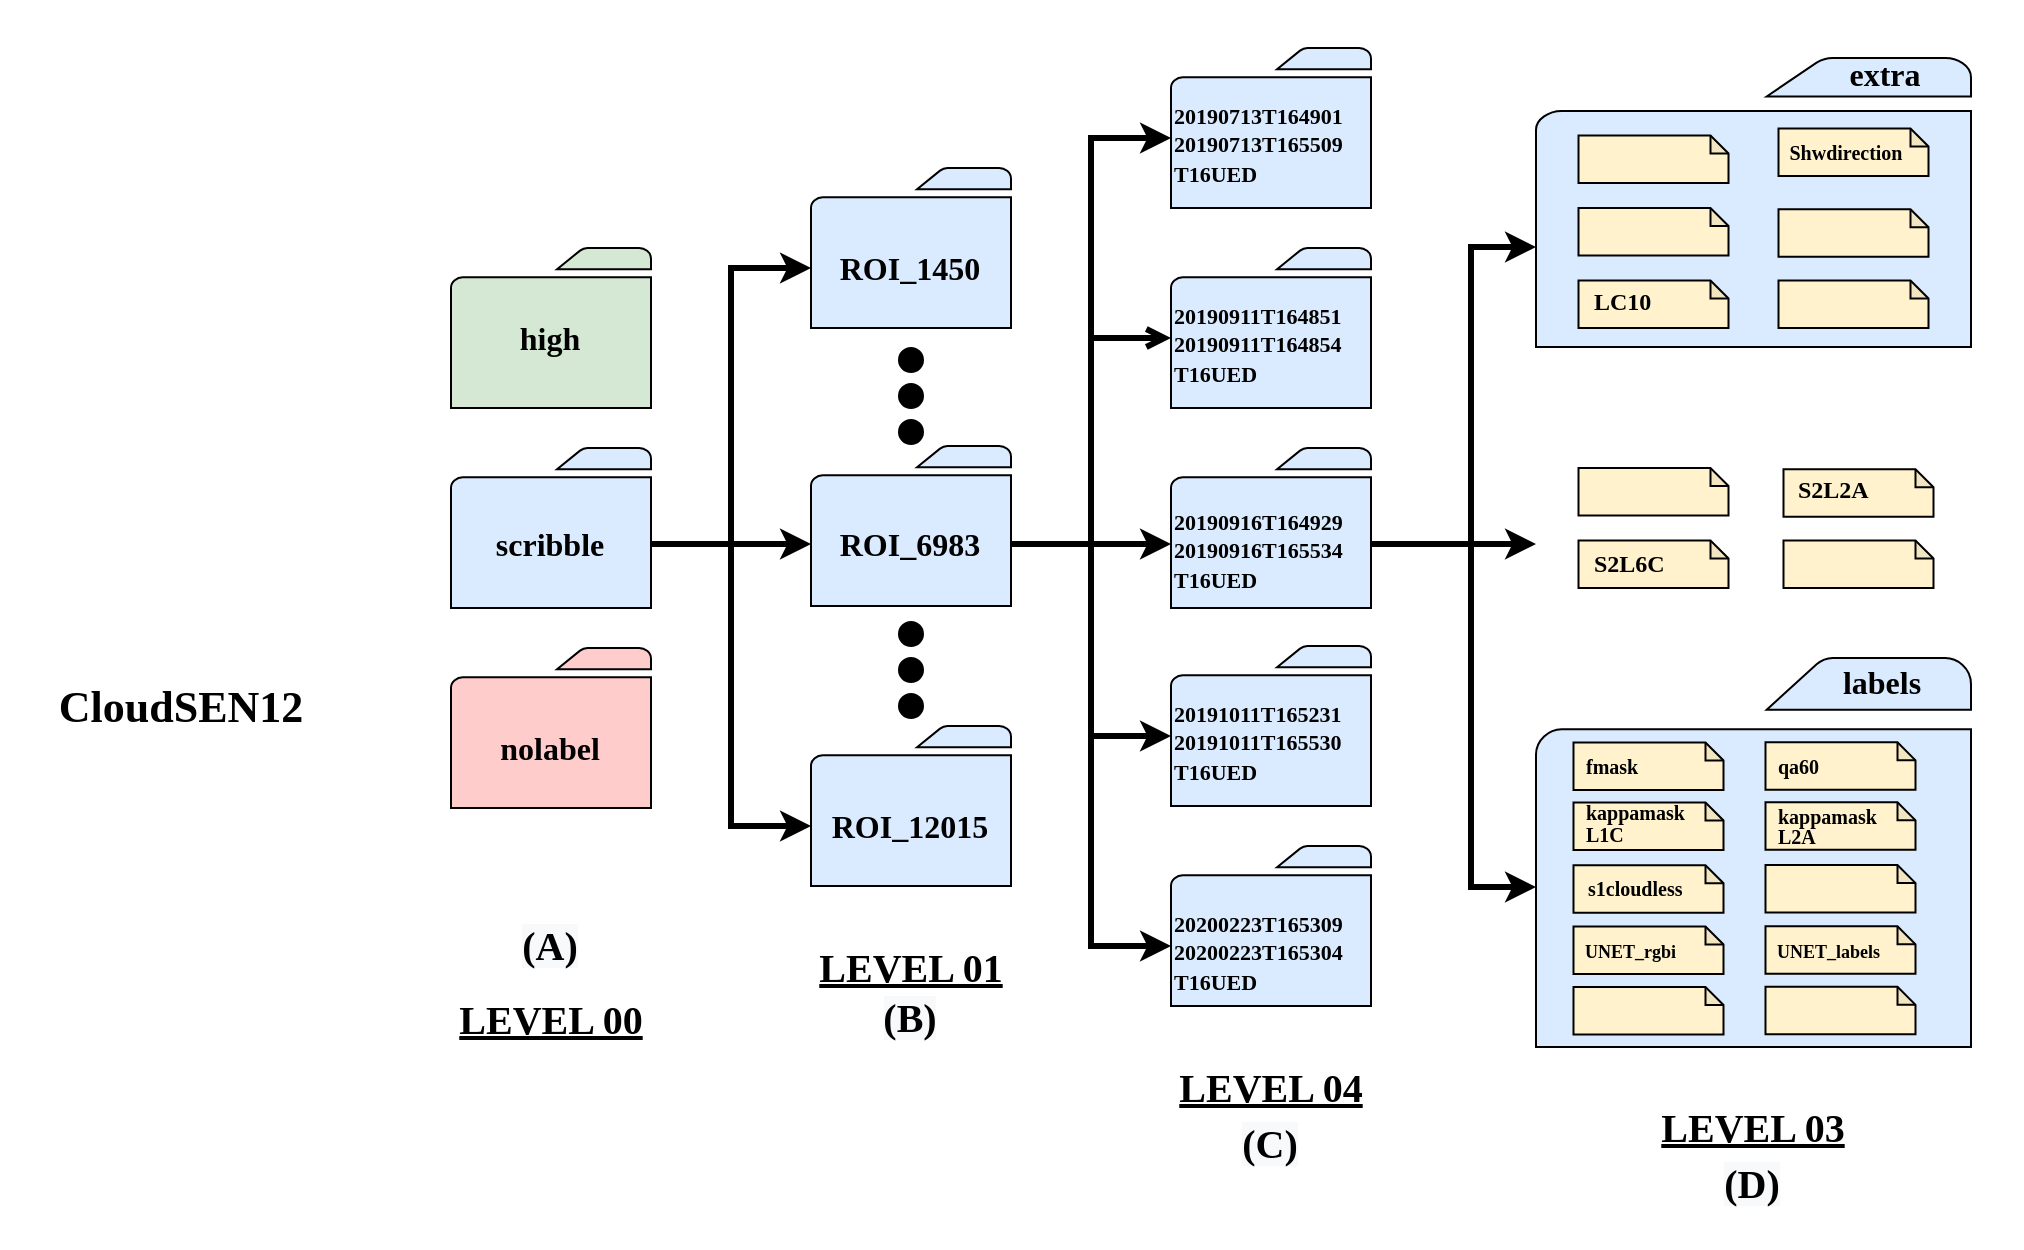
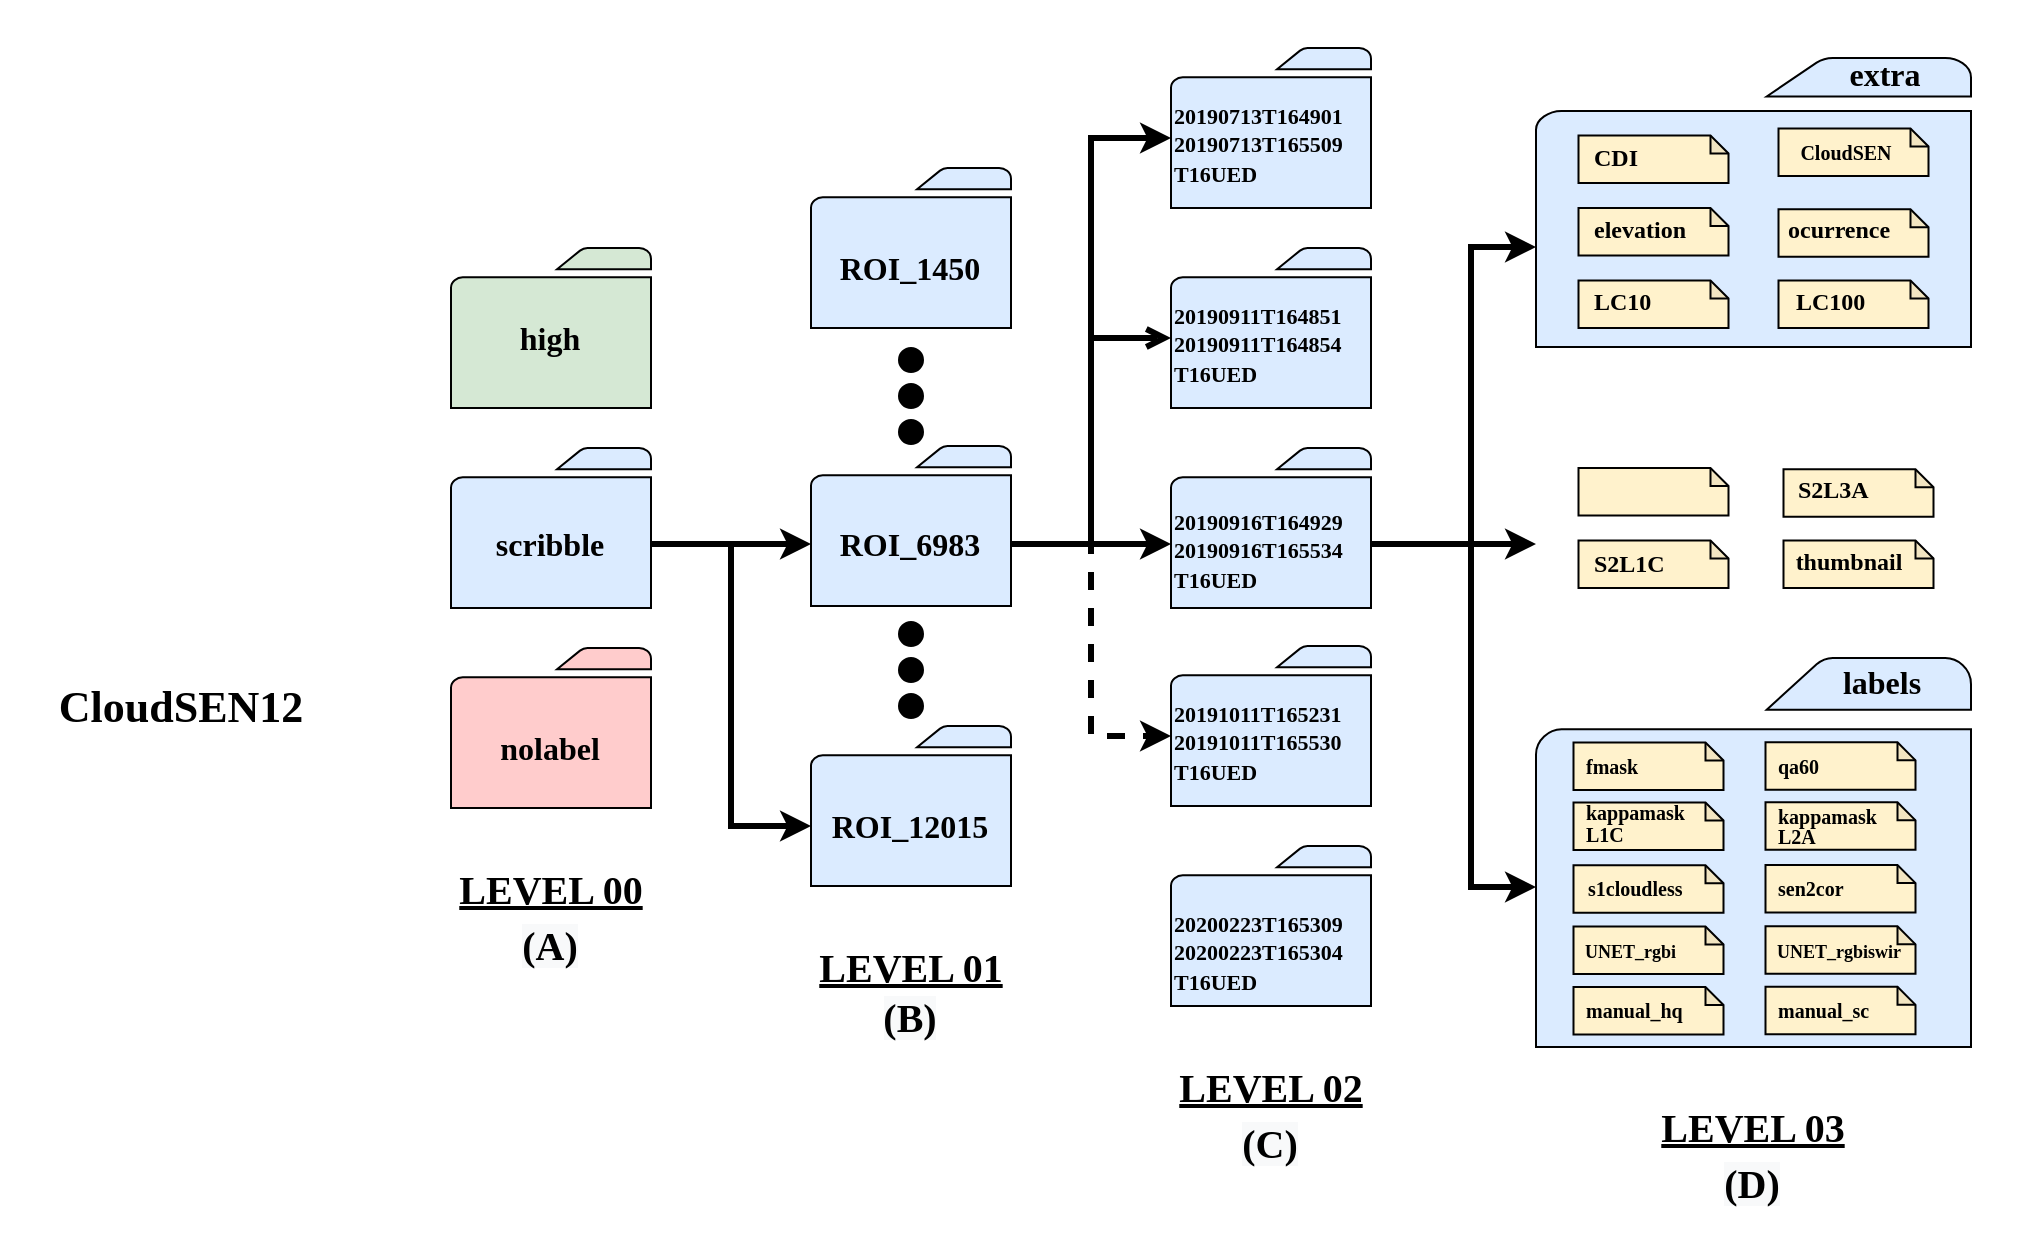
(1847, 153) -> (1847, 153)
none -> (1629, 159)
none -> (1854, 231)
none -> (1654, 232)
none -> (1841, 303)
(731, 375) -> none
(1821, 491) -> (1821, 491)
none -> (1846, 563)
(1617, 565) -> (1617, 565)
(1134, 736) -> (1134, 736)
(1091, 872) -> none
none -> (1838, 889)
(1837, 951) -> (1842, 951)
none -> (1649, 1011)
none -> (1841, 1011)
(551, 1019) -> (551, 889)
(1272, 1087) -> (1272, 1087)
